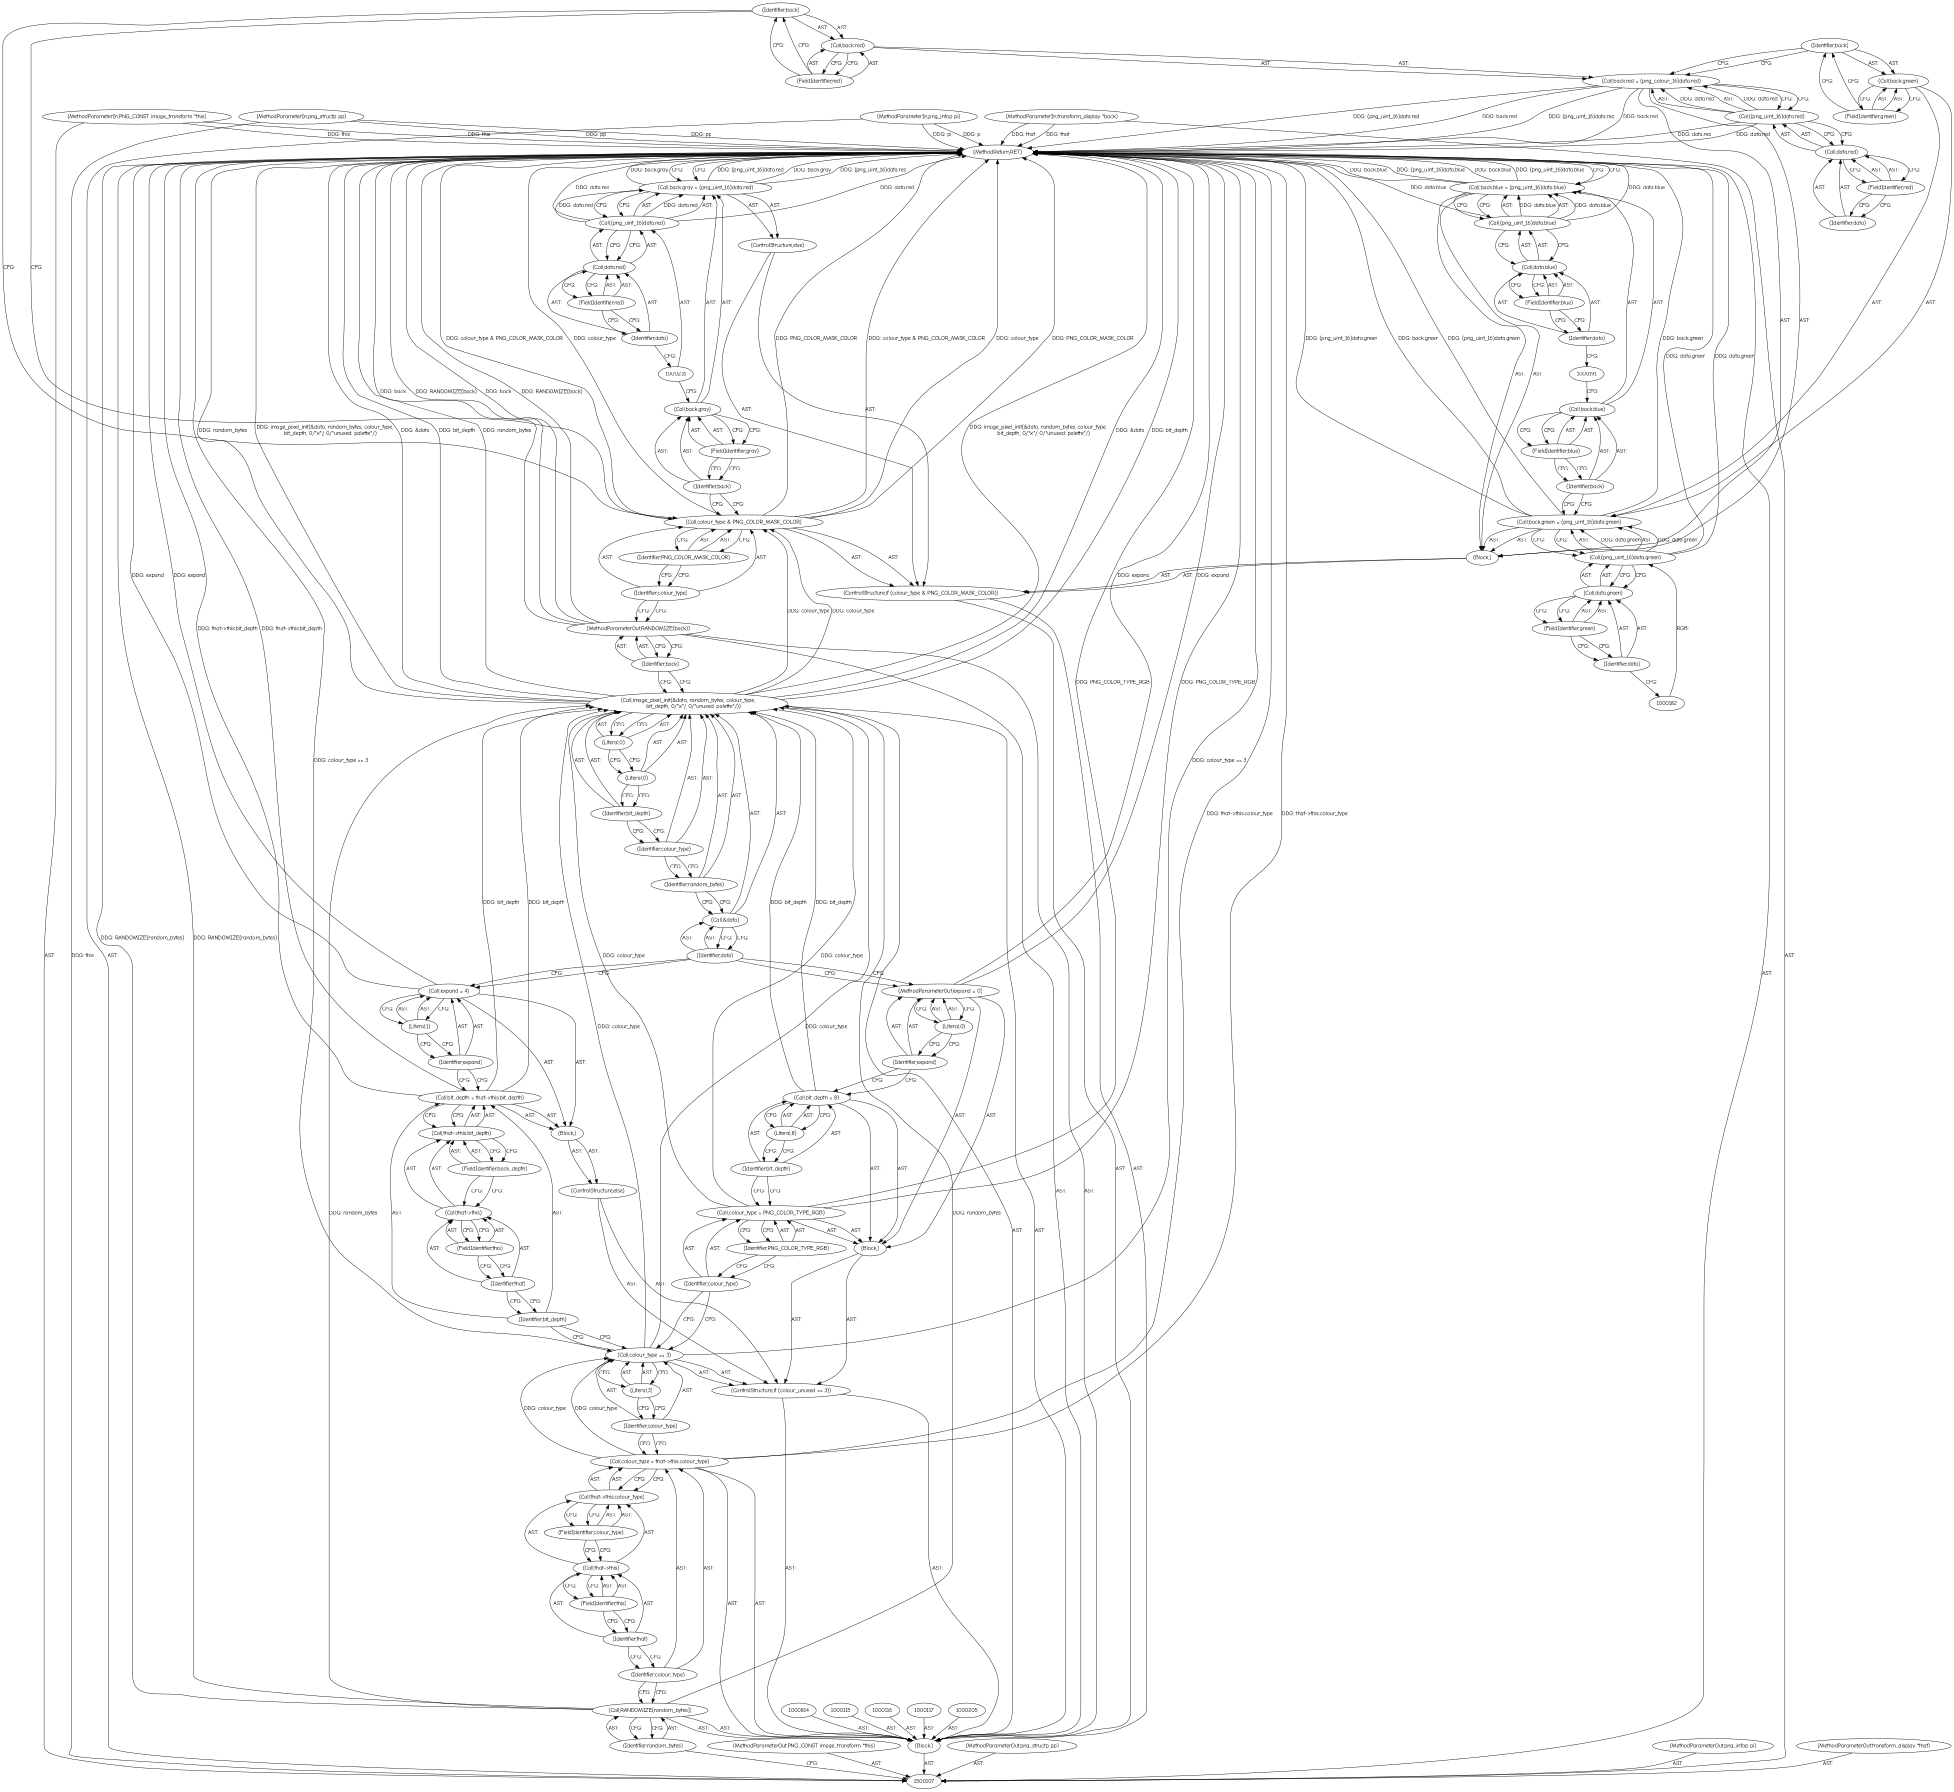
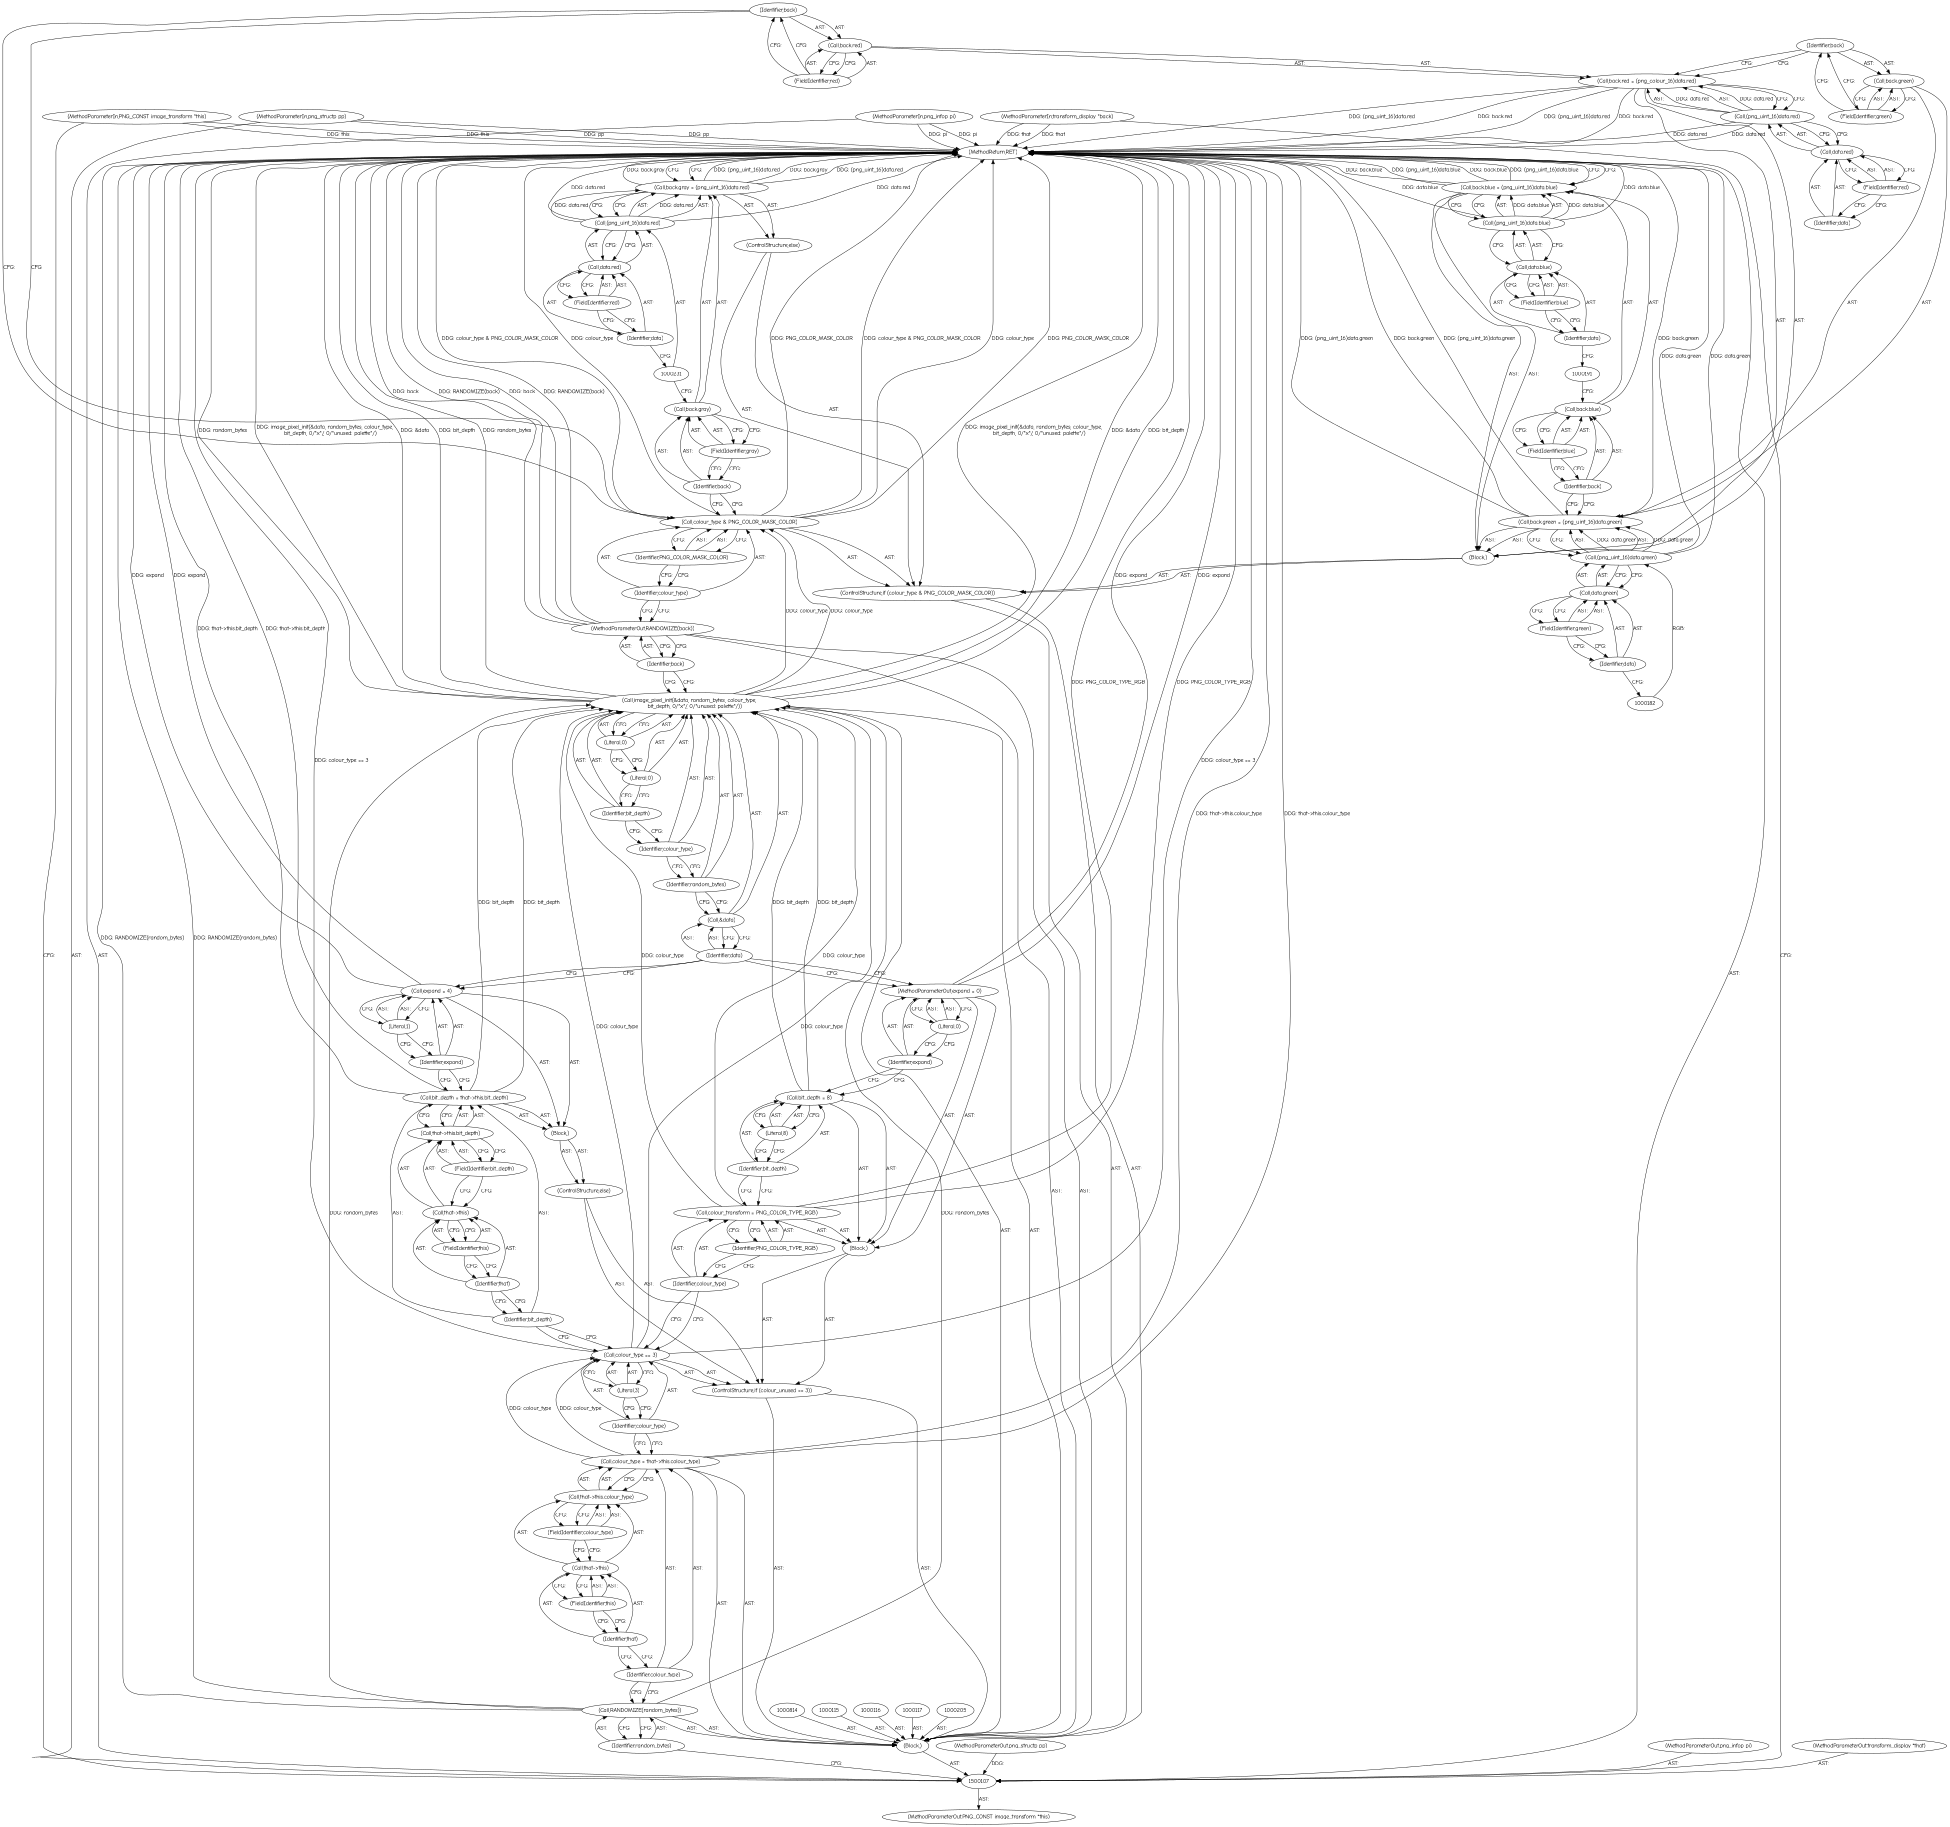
(51, 956) -> (50, 956)
(83, 956) -> (78, 956)
(1791, 956) -> (1787, 956)
(494, 1169) -> (484, 1169)
(771, 1213) -> (757, 1213)
(867, 1764) -> (979, 1797)
(980, 1764) -> (999, 1764)
